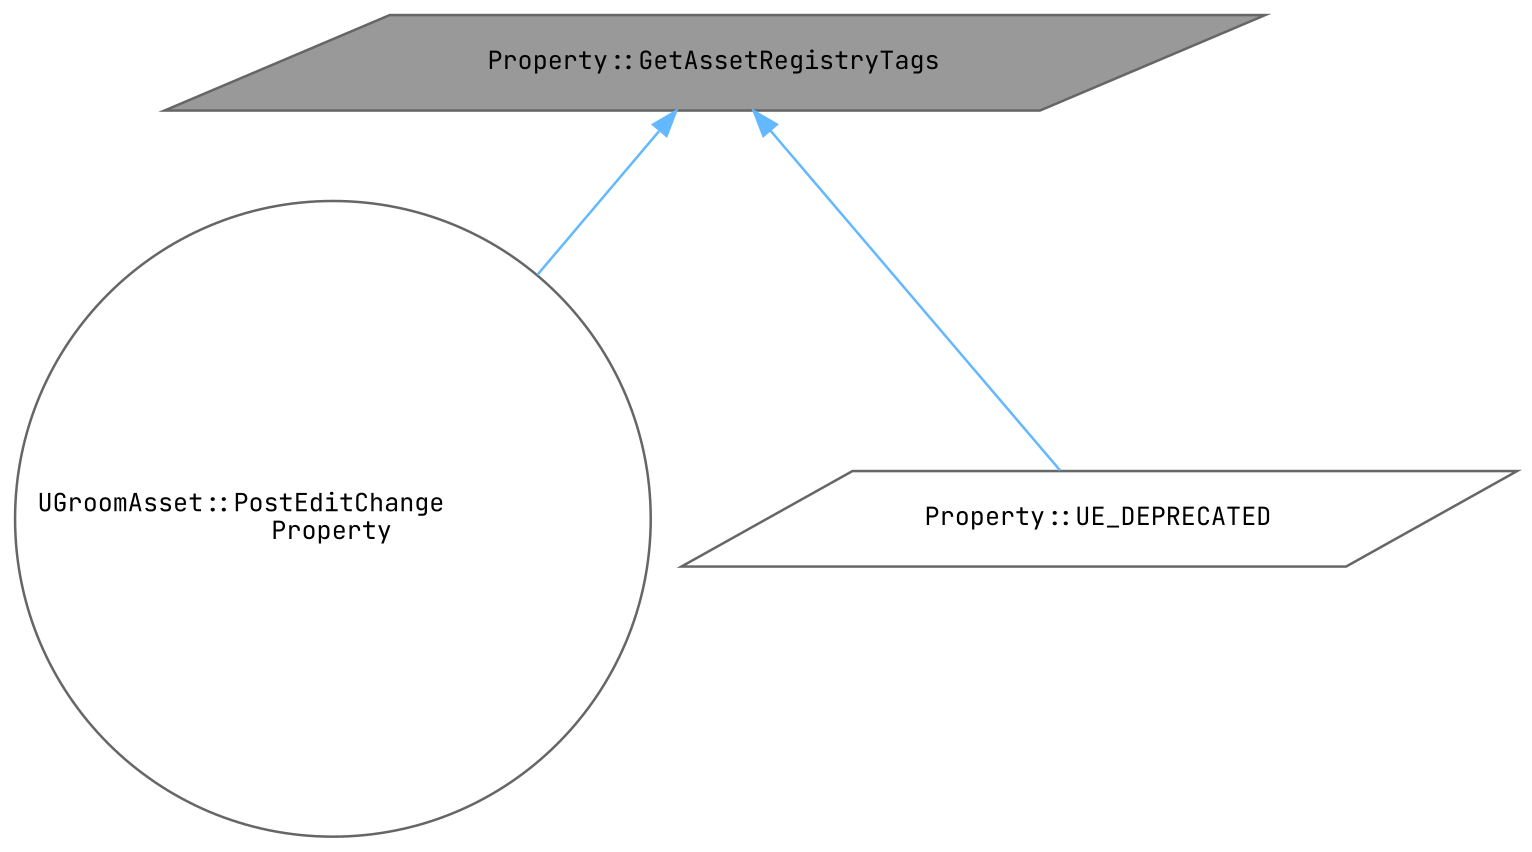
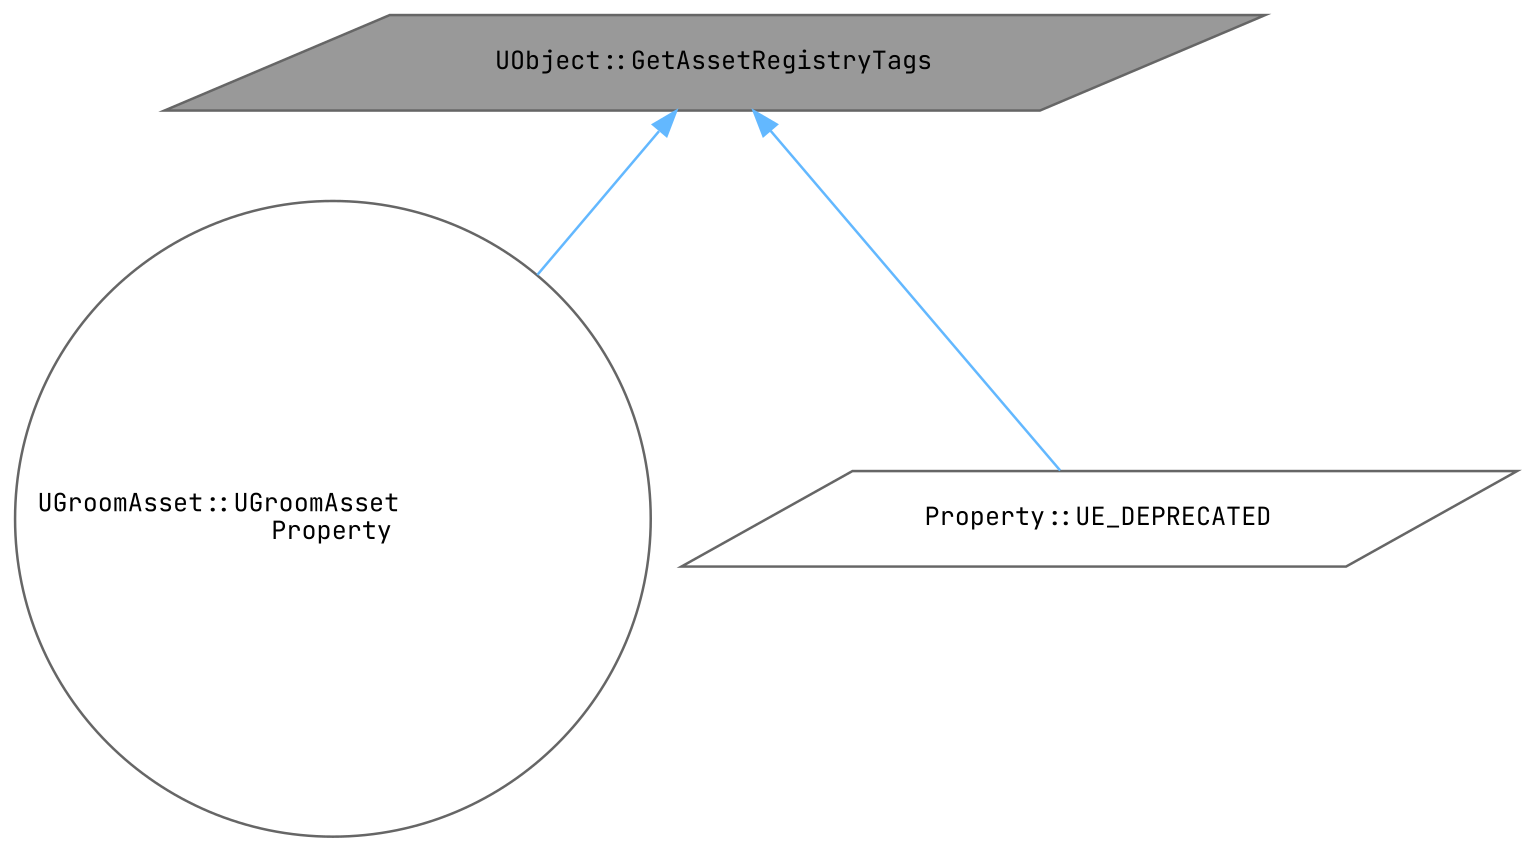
(715, 63) -> (715, 63)
(333, 519) -> (333, 519)
